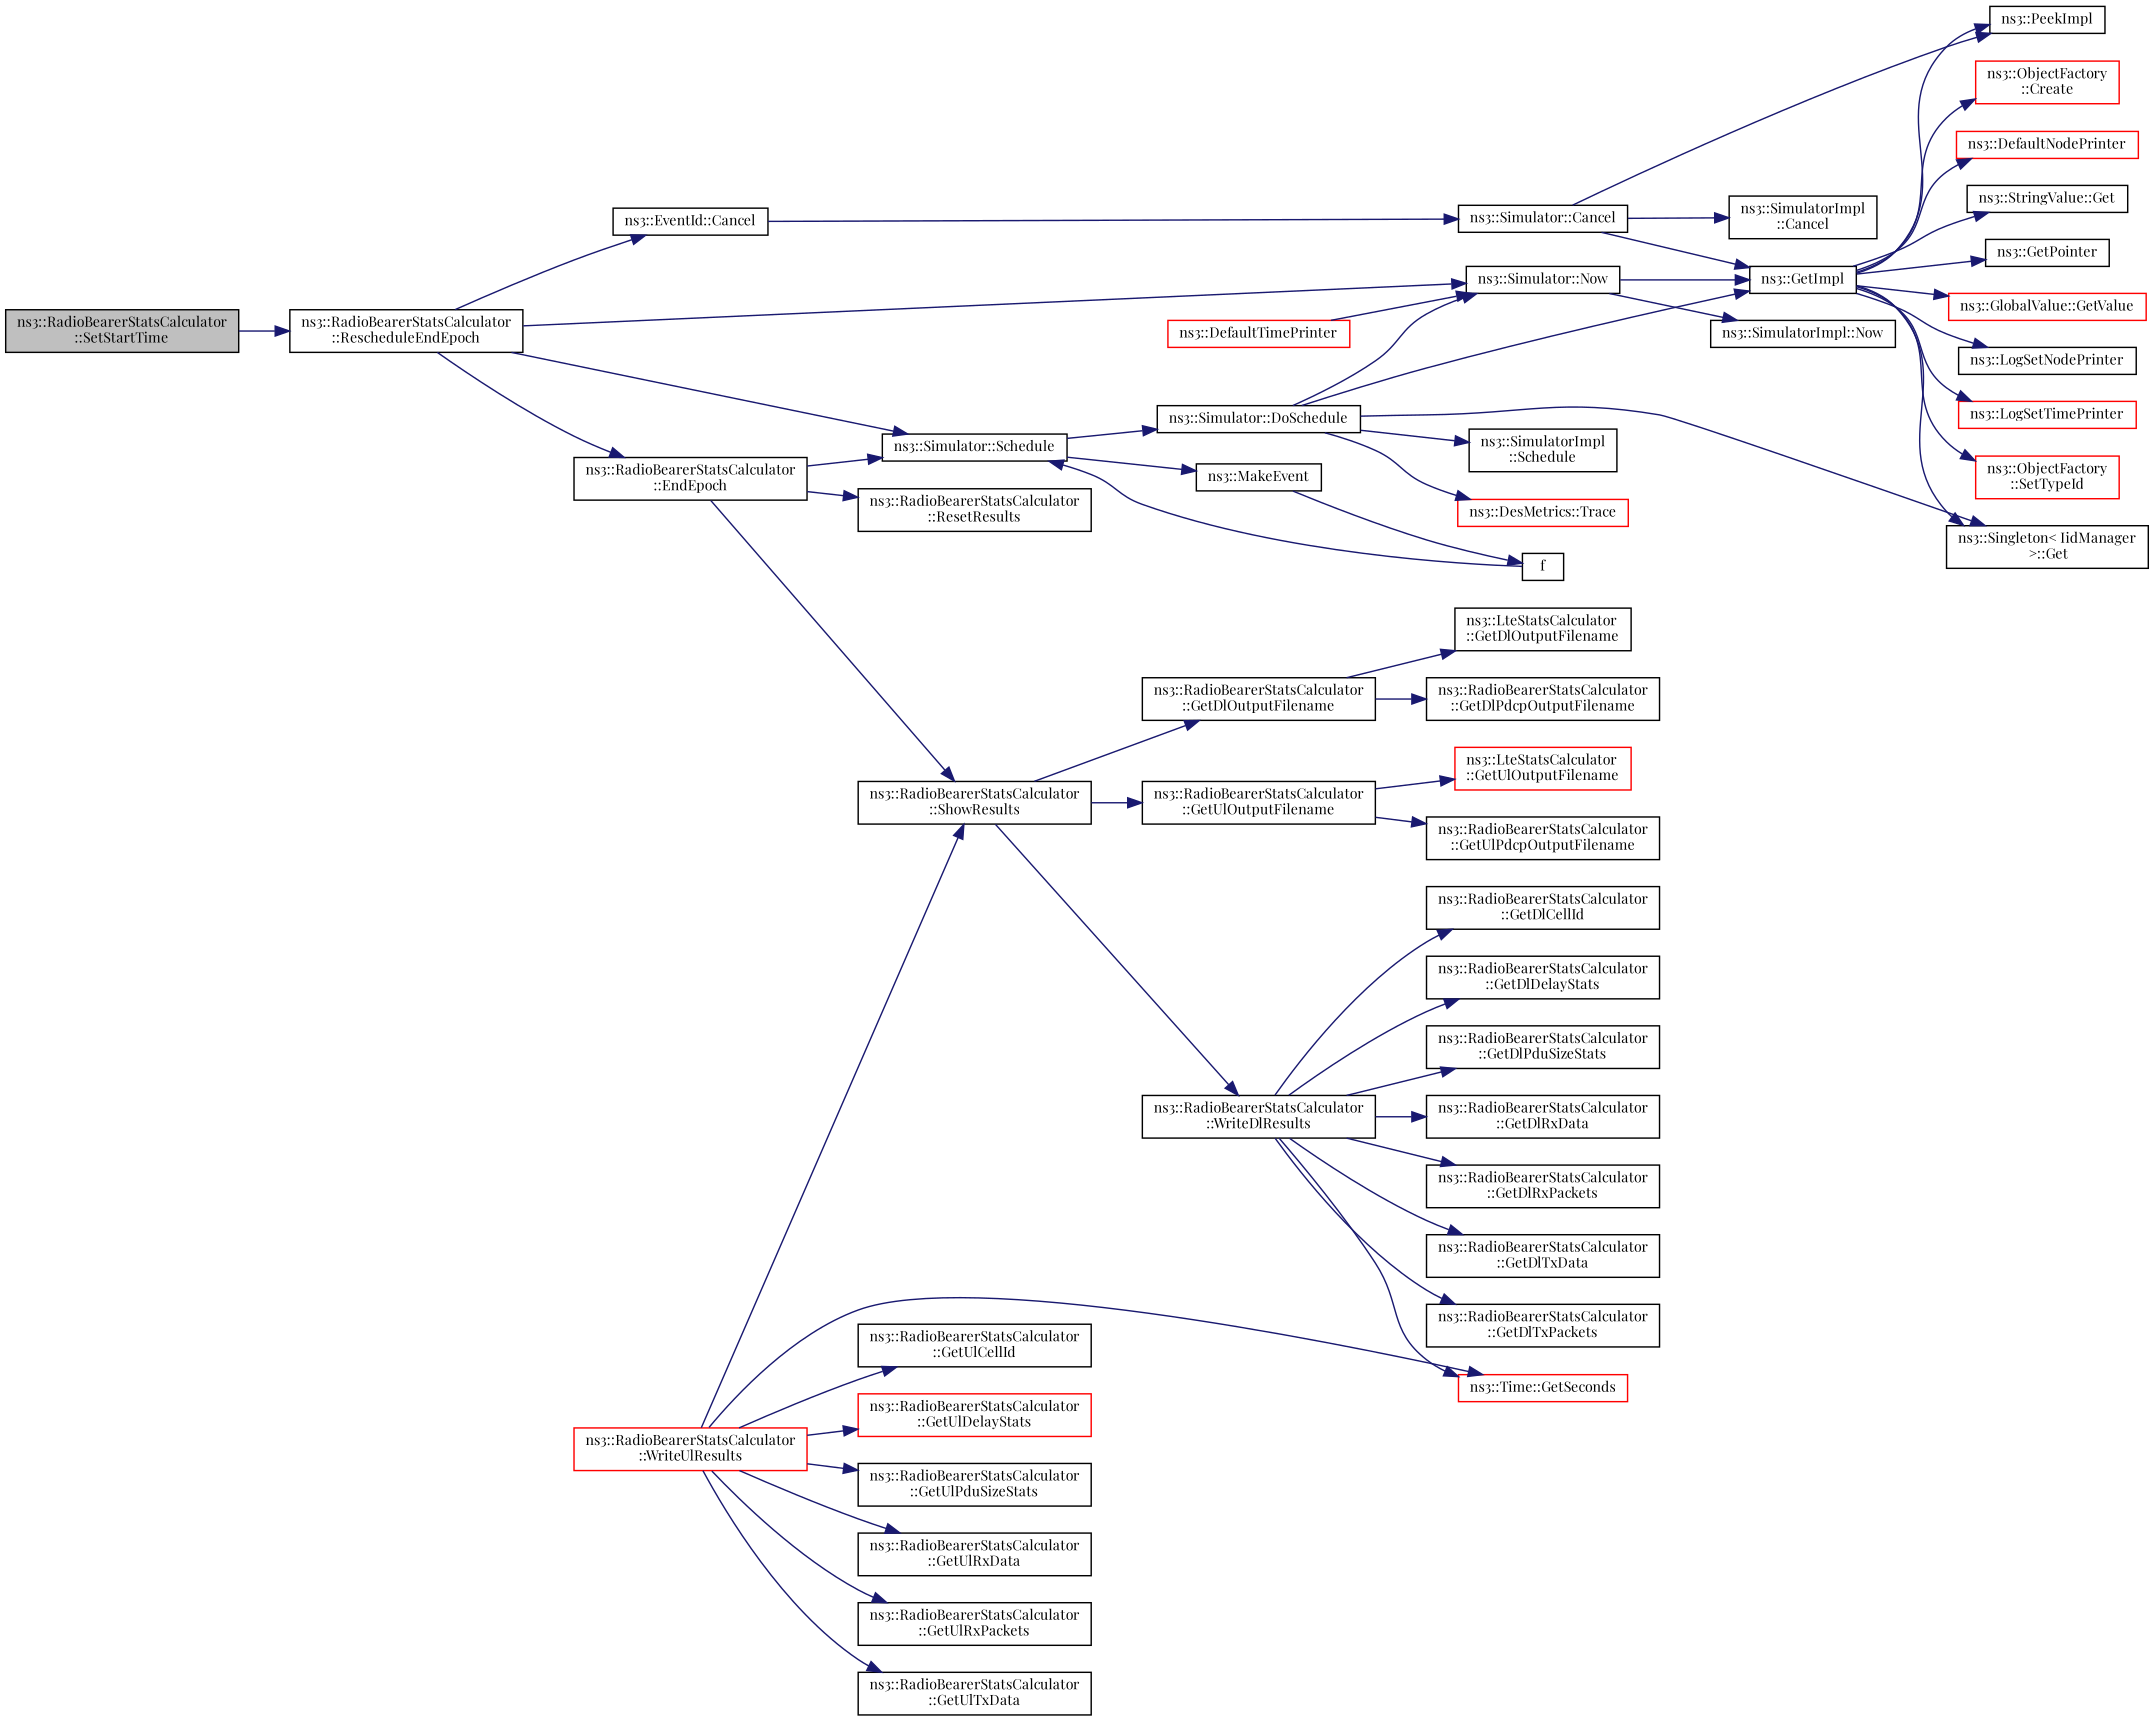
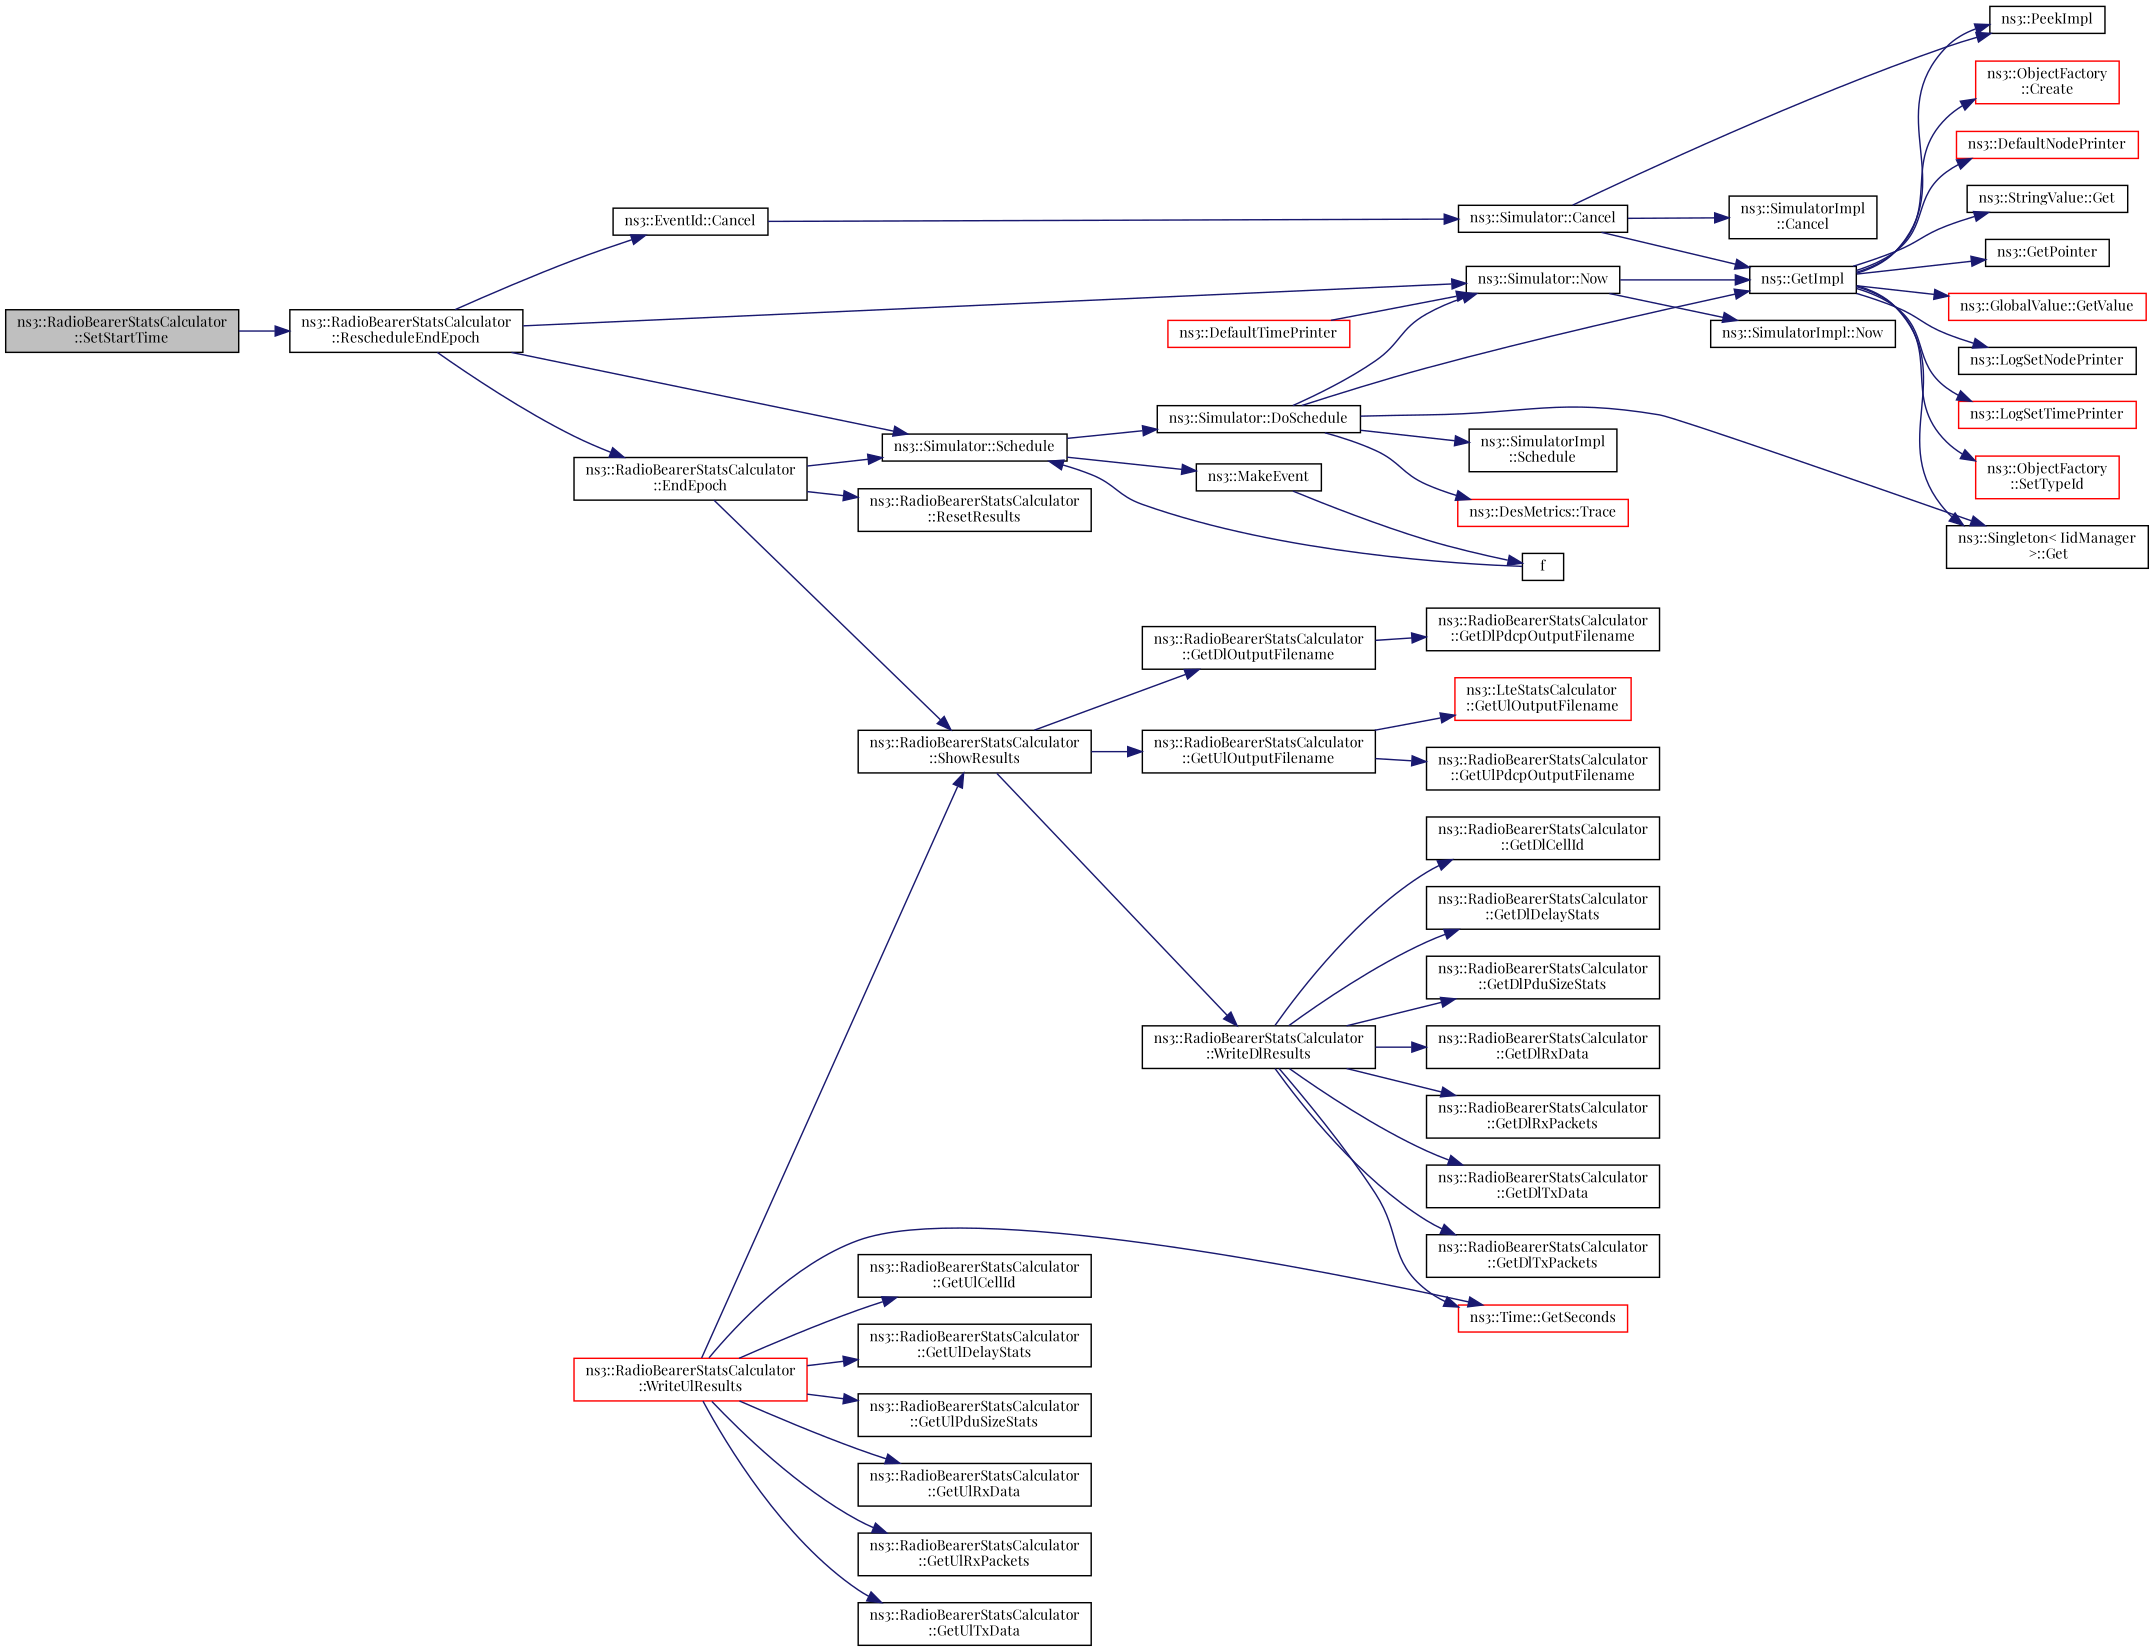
(1803, 280) -> (1803, 280)
(1543, 629) -> none
(975, 1415) -> (975, 1346)
